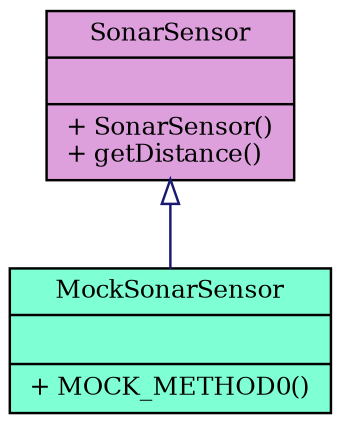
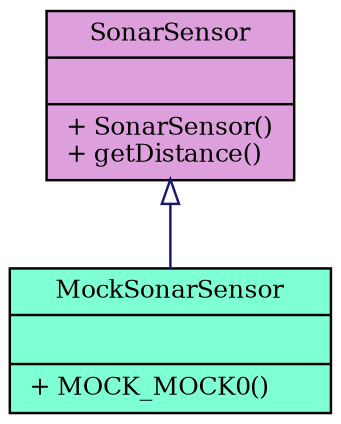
(170, 387) -> (150, 387)
